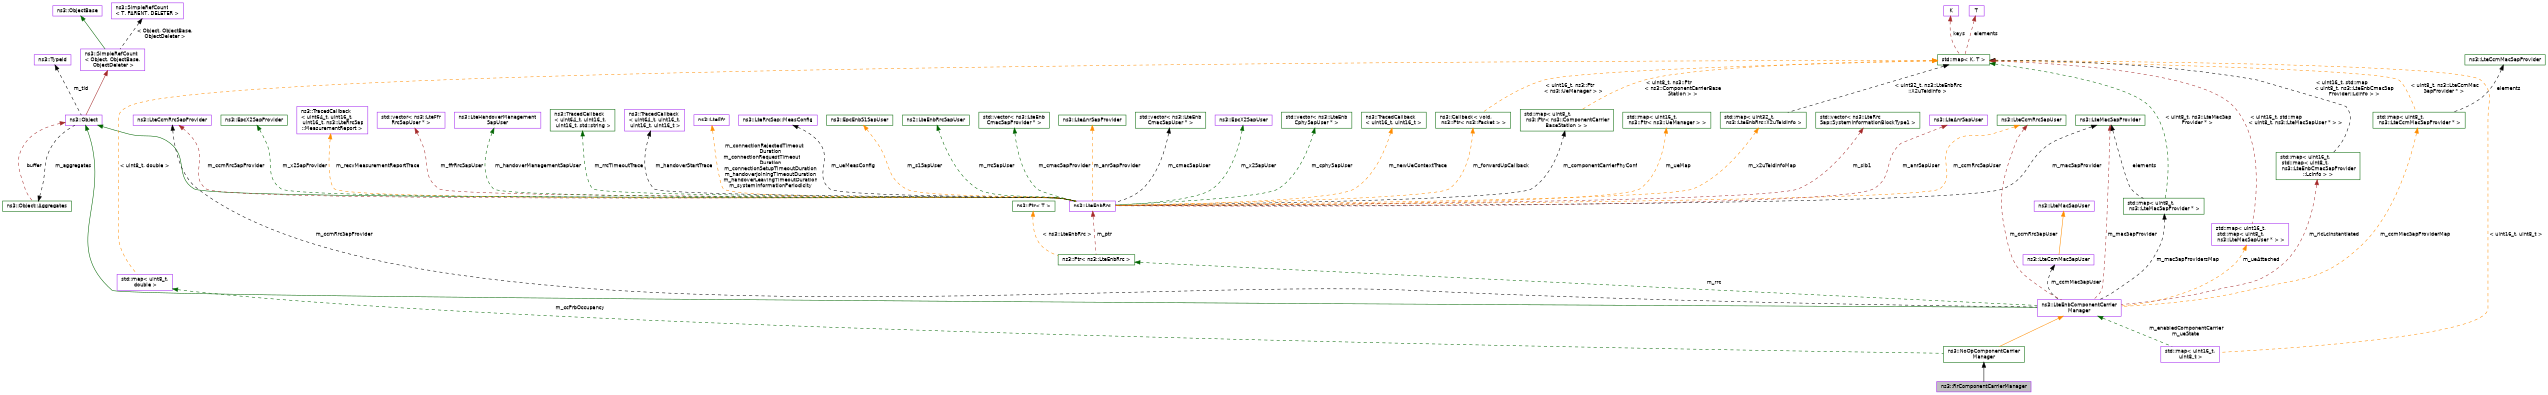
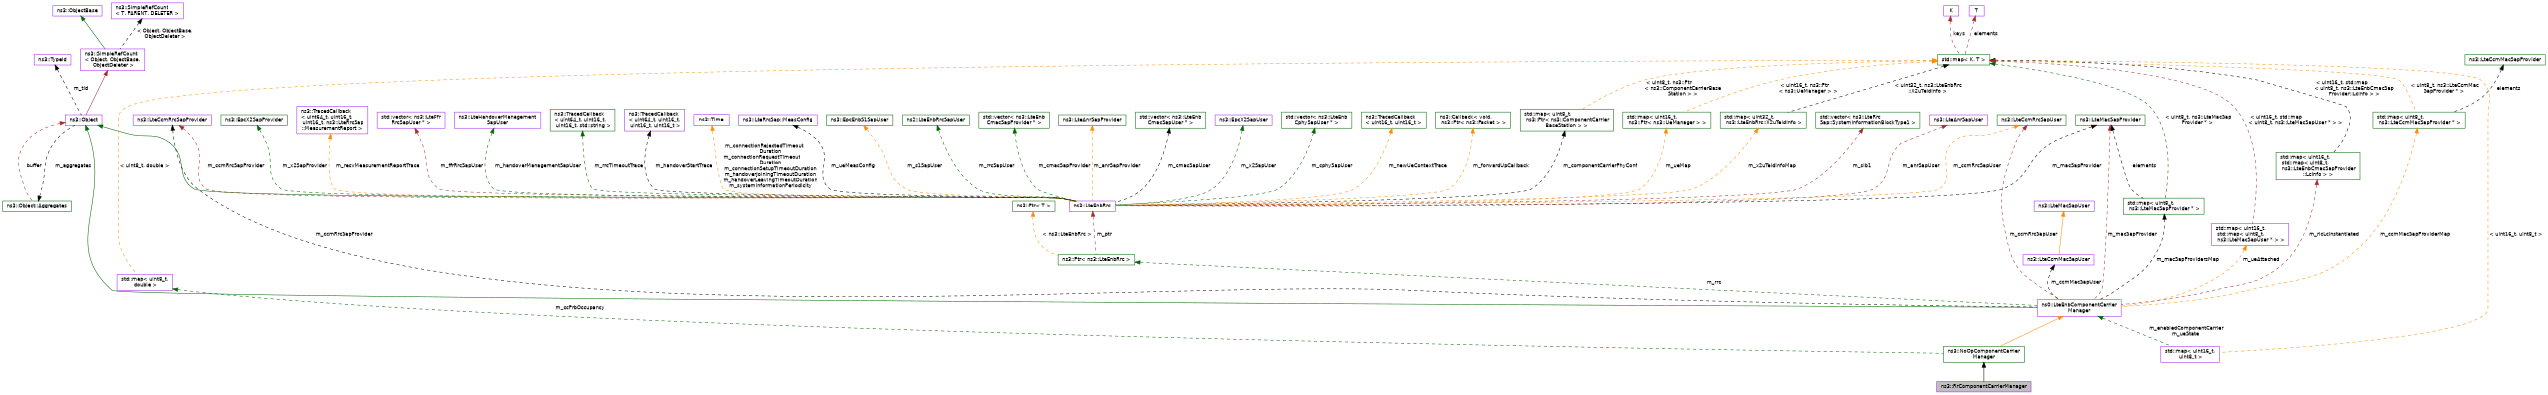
(1692, 68) -> (1805, 75)
(712, 120) -> (712, 120)
(2079, 308) -> (2079, 308)
